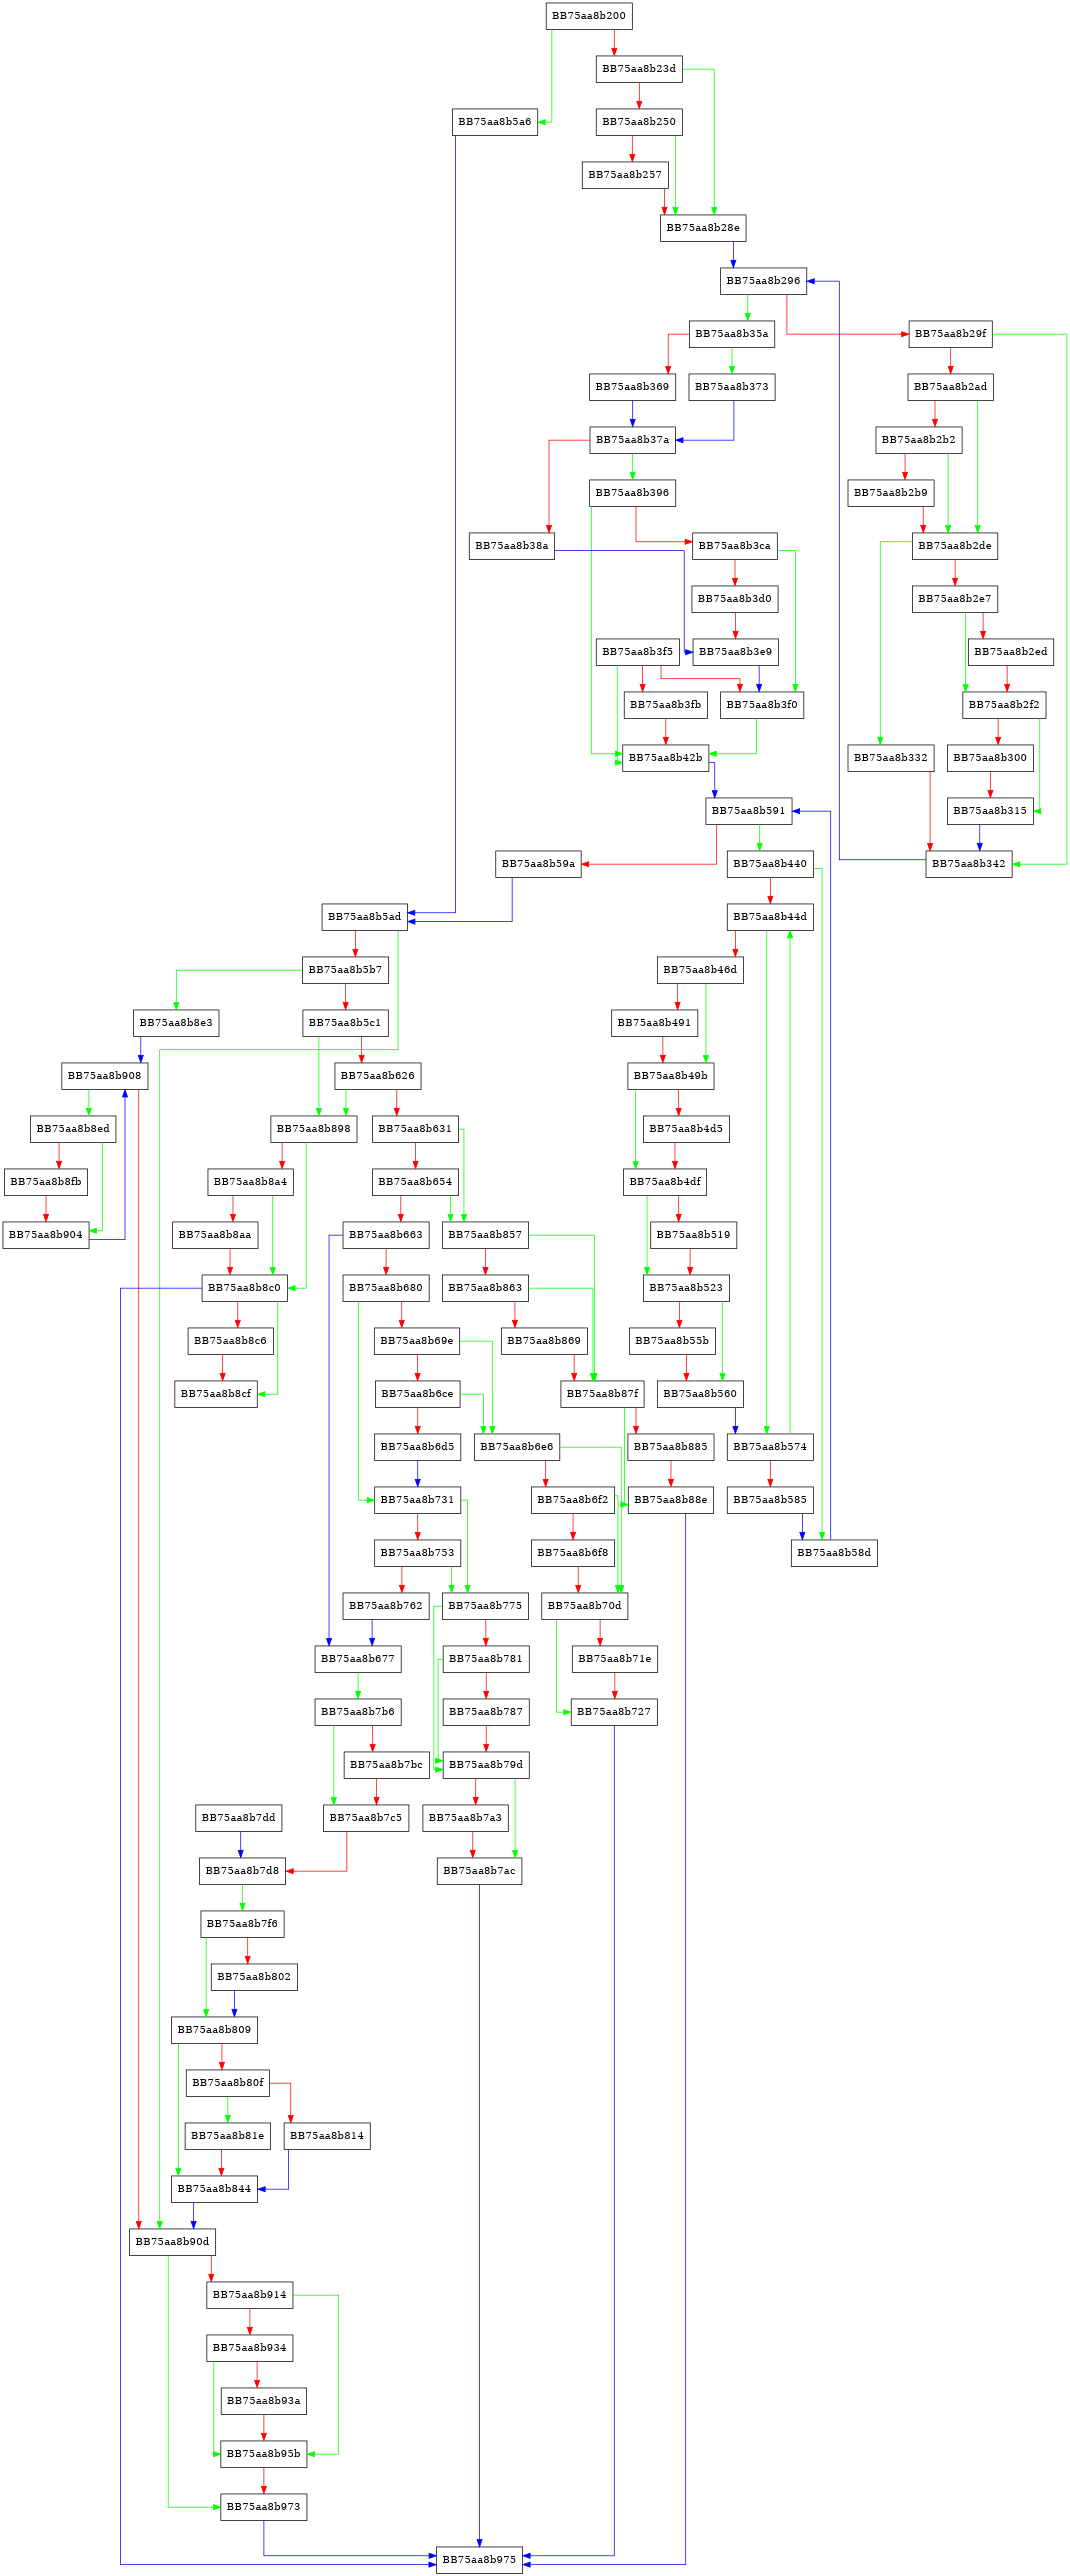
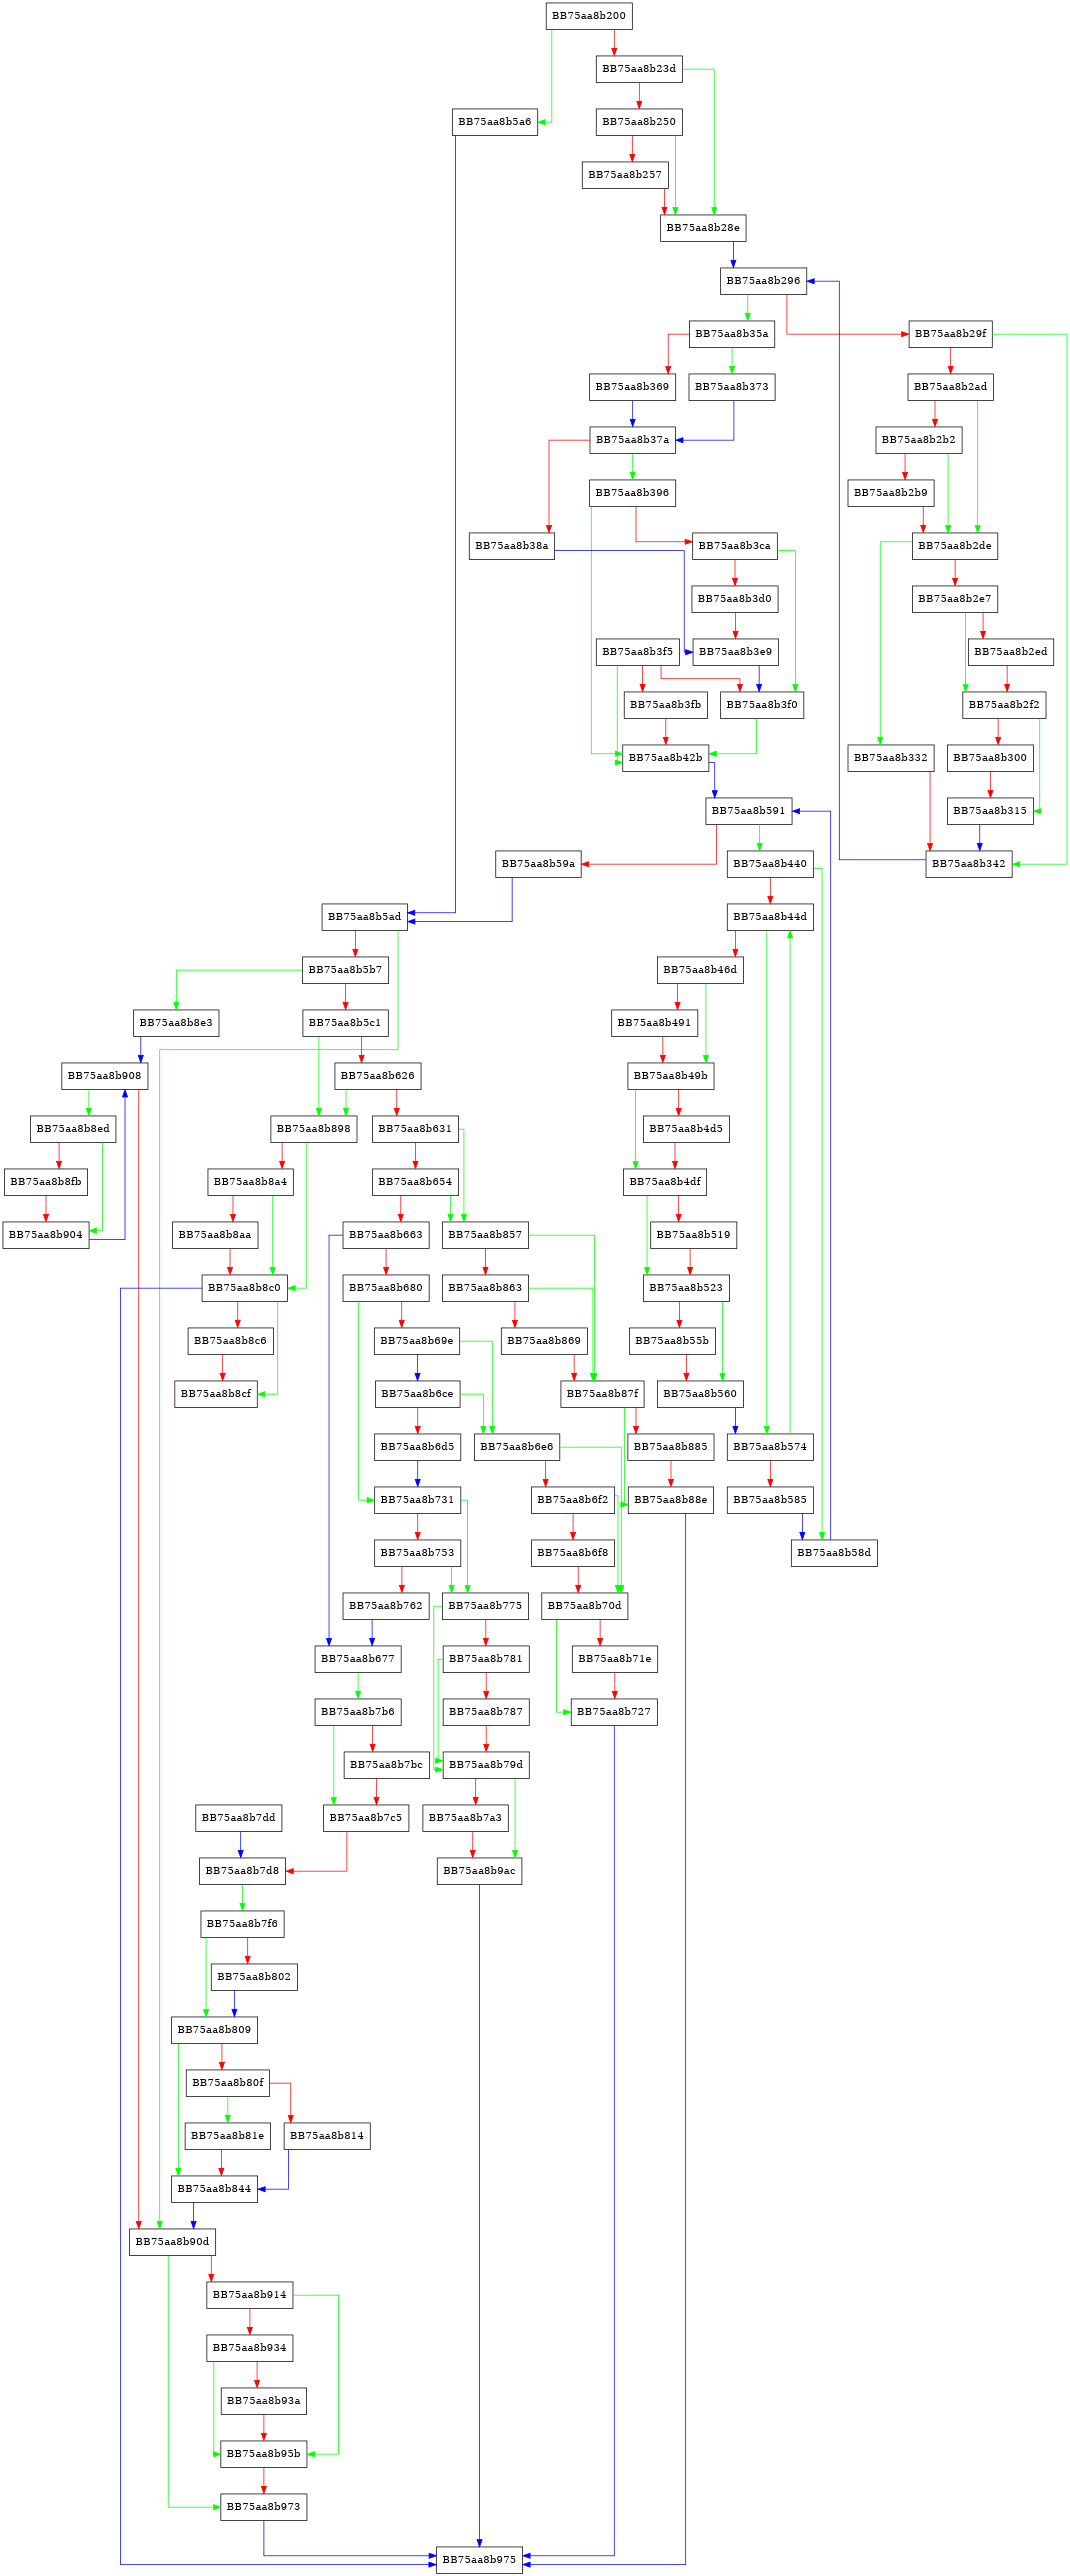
(418, 1364) -> (418, 1364)
(480, 1871) -> (480, 1871)
